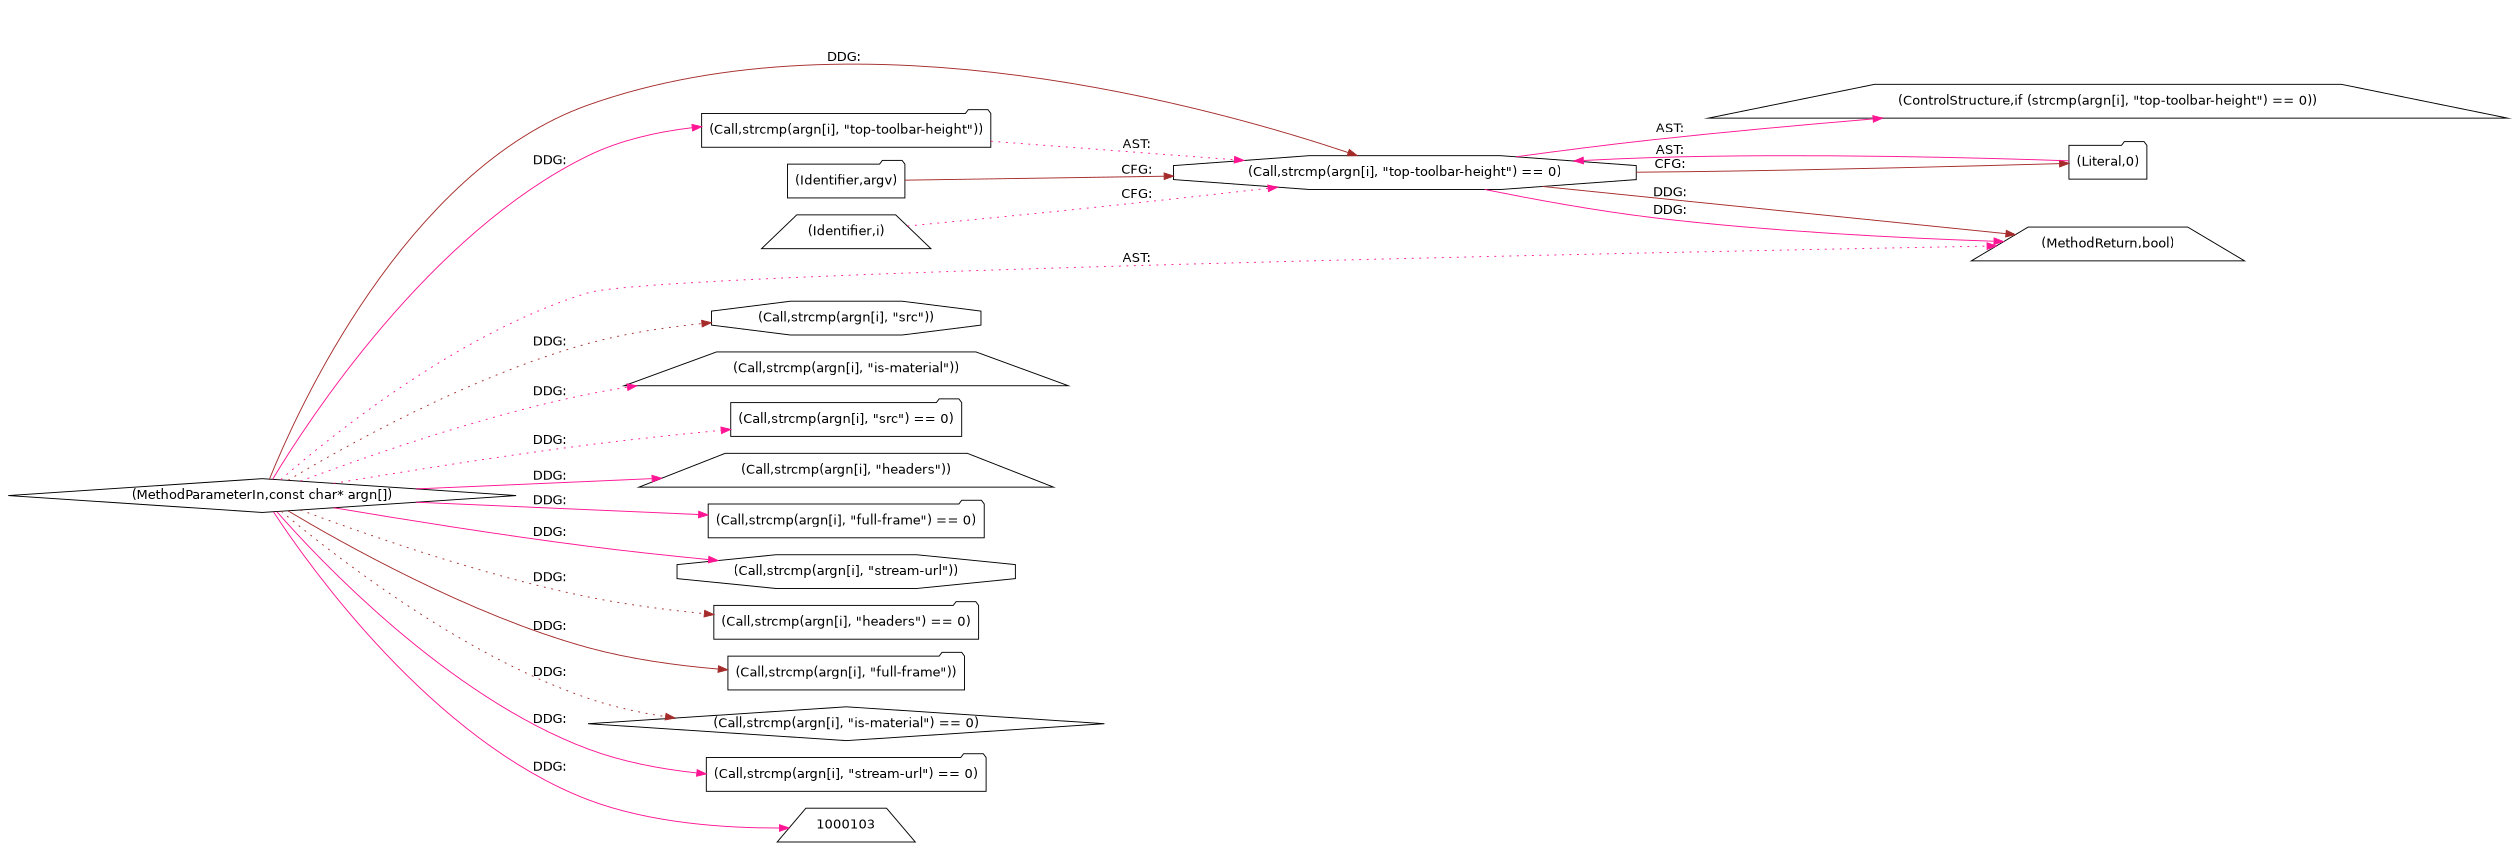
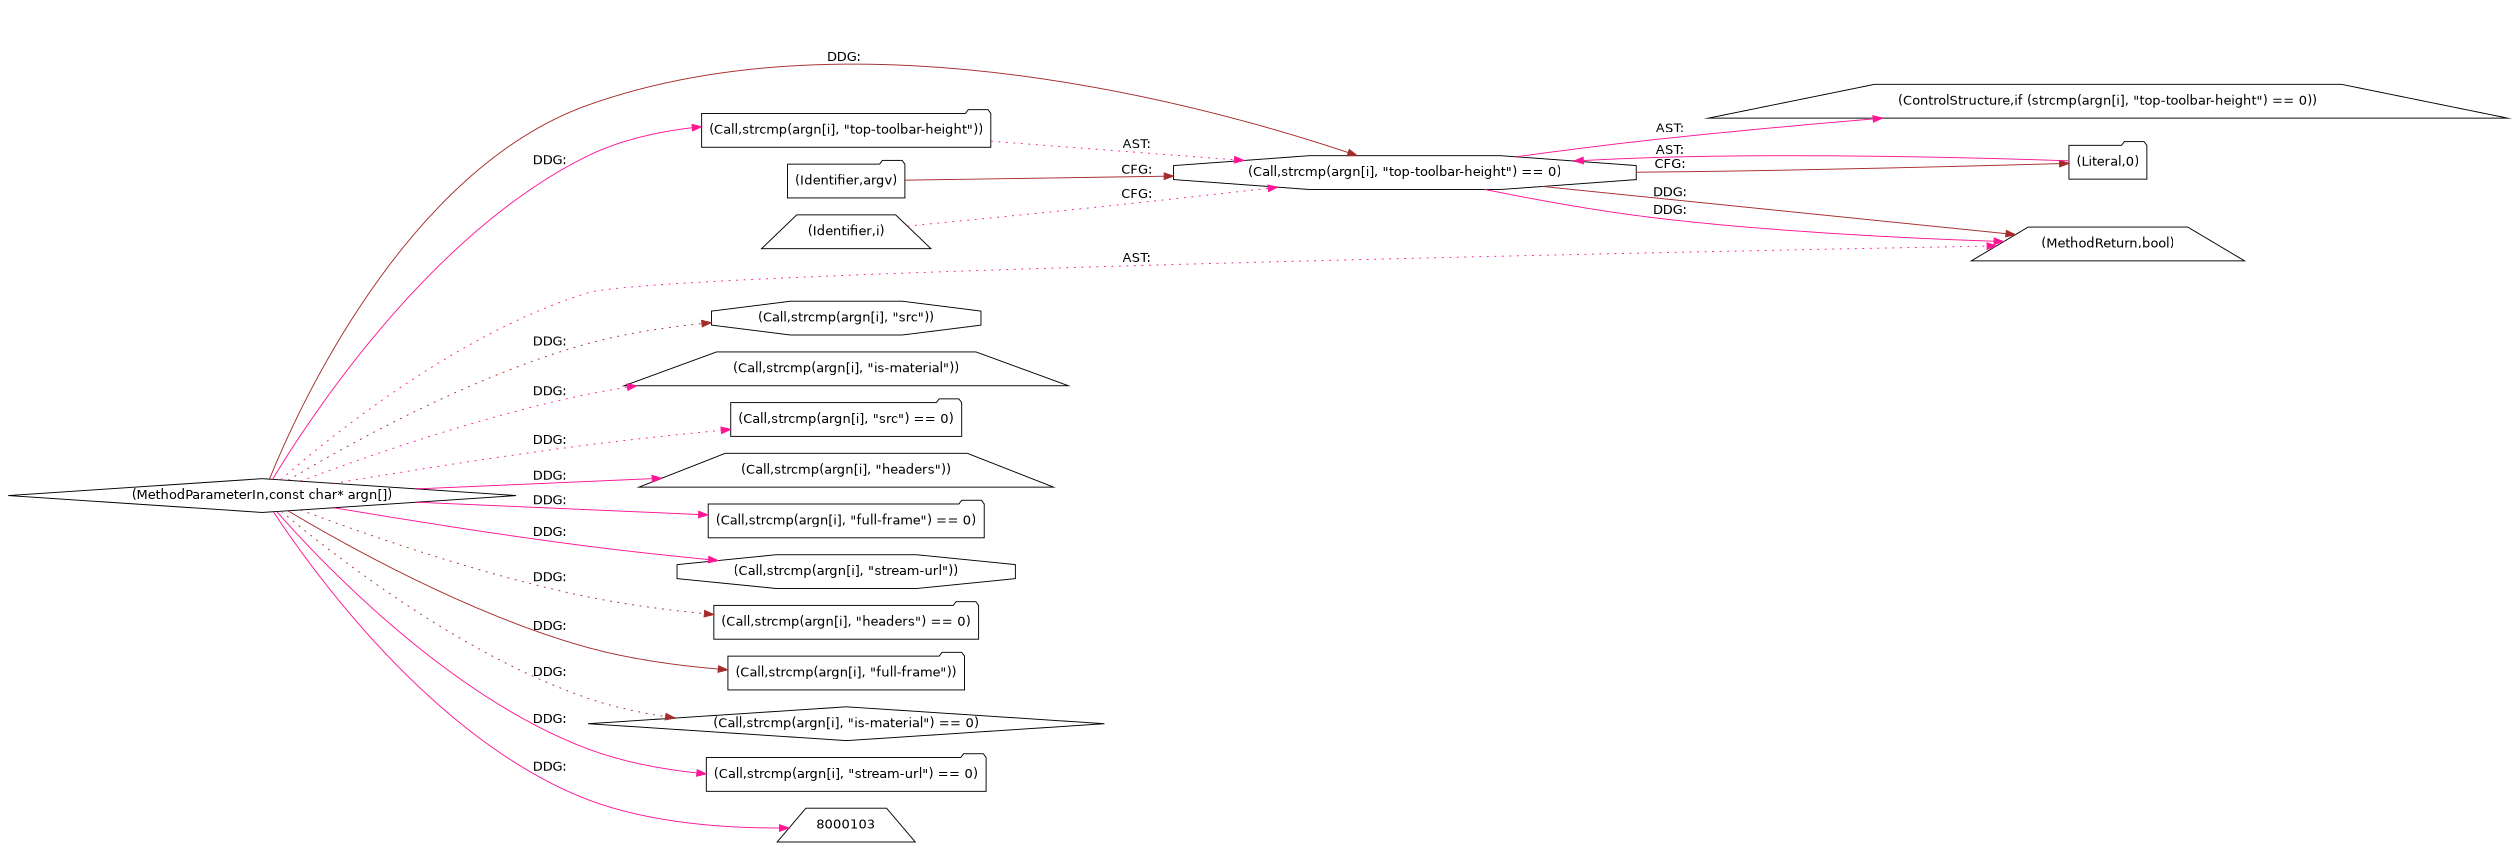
(846, 825) -> (846, 825)
